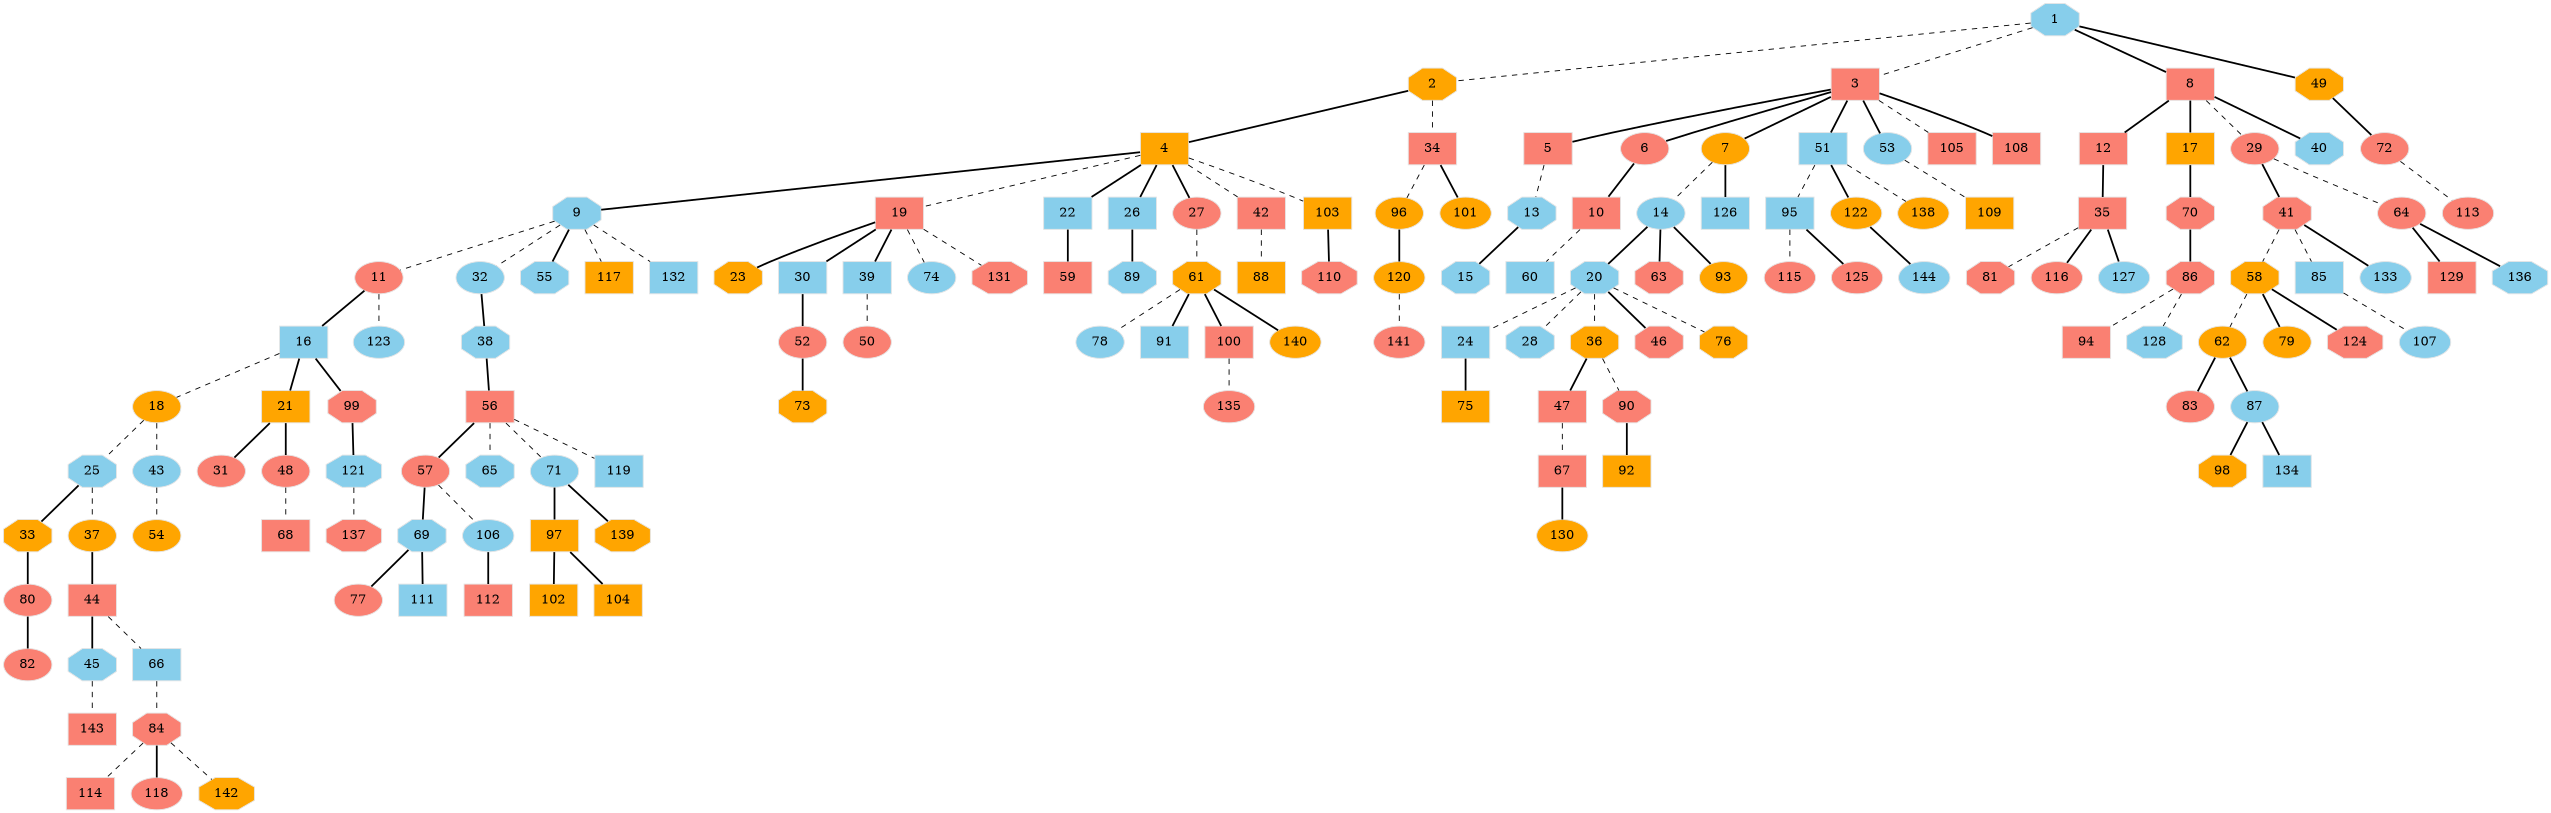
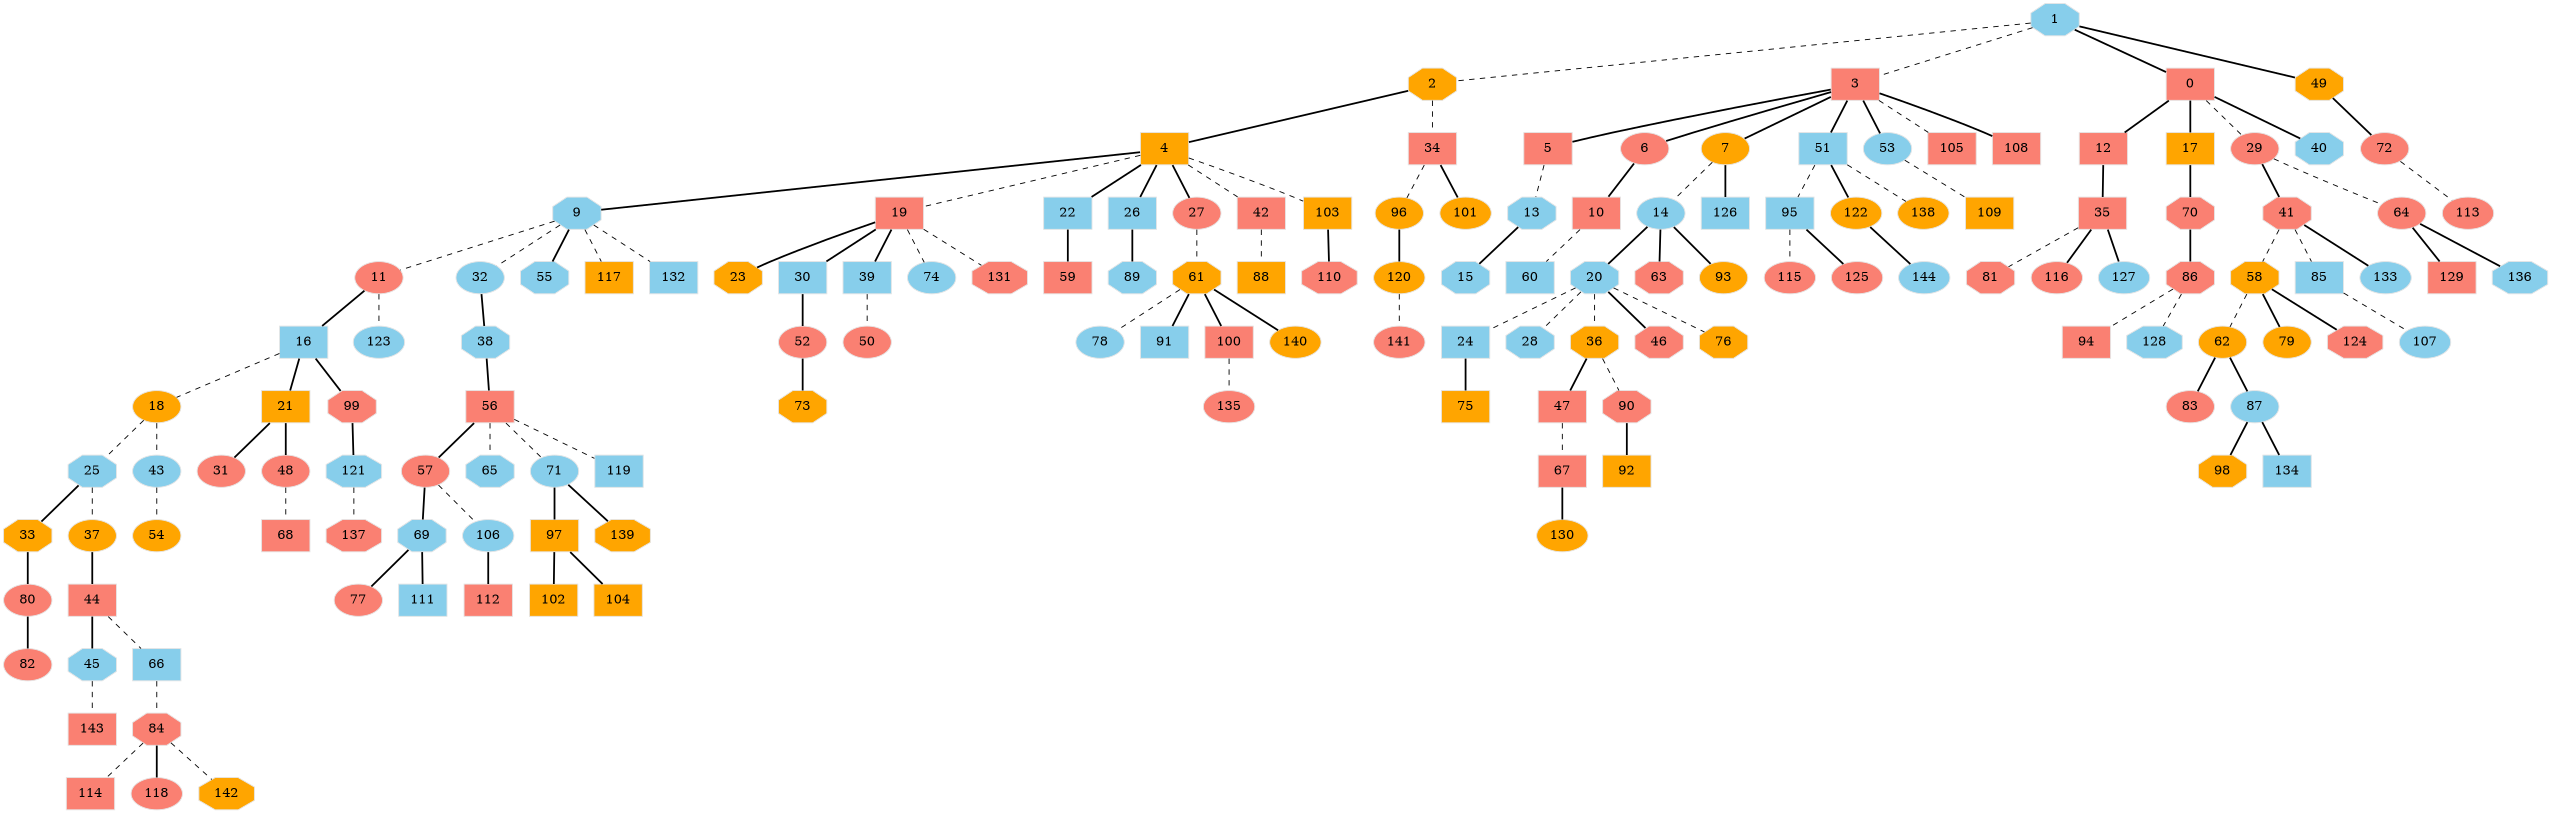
(2190, 84) -> (2190, 84)
